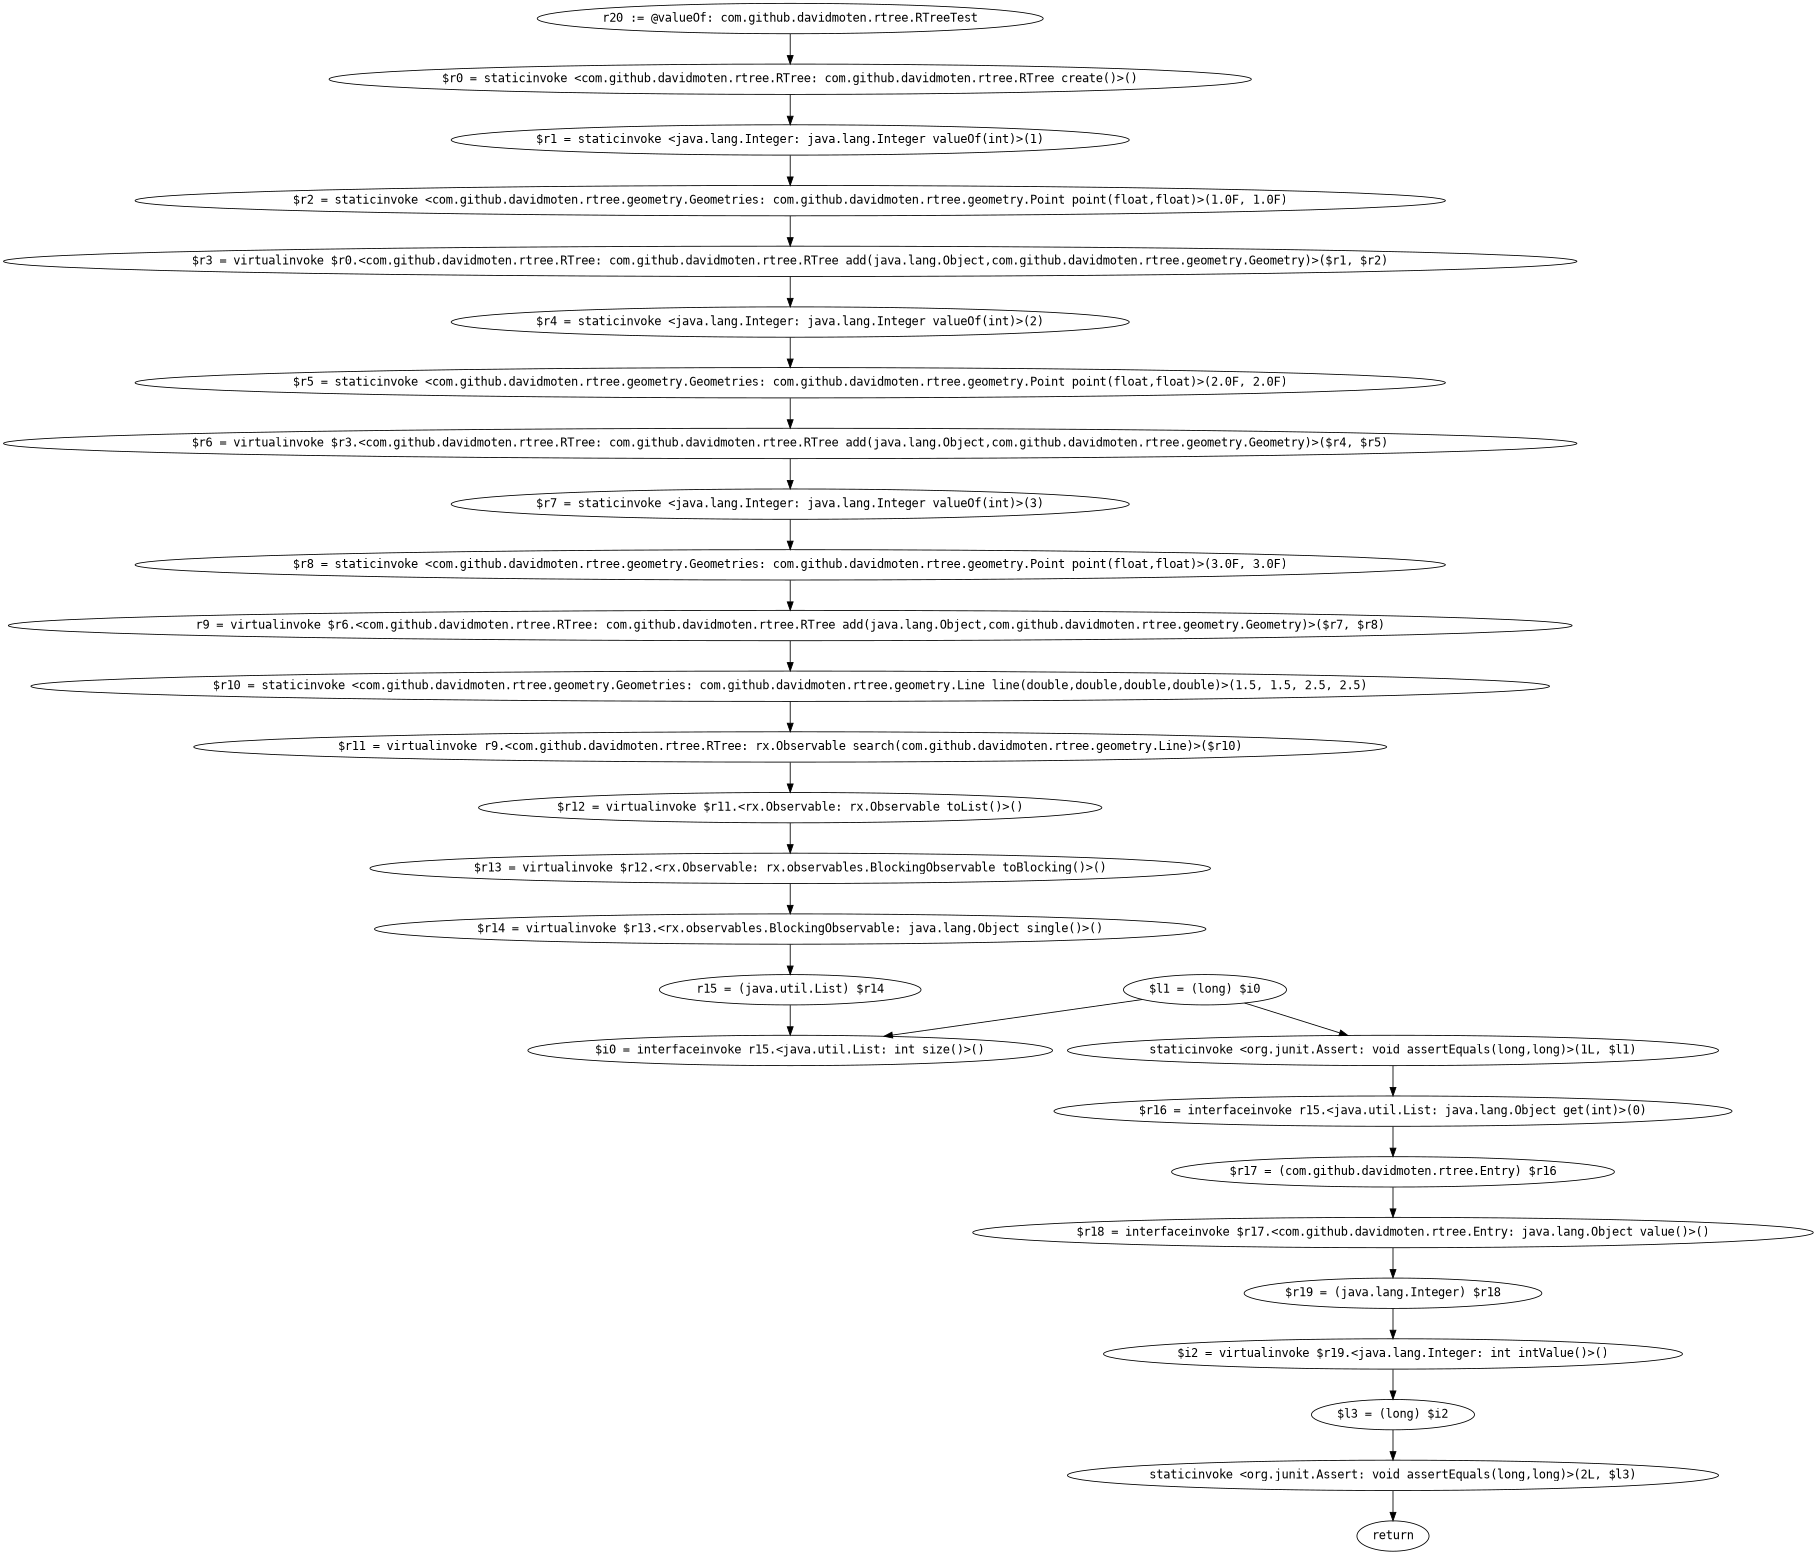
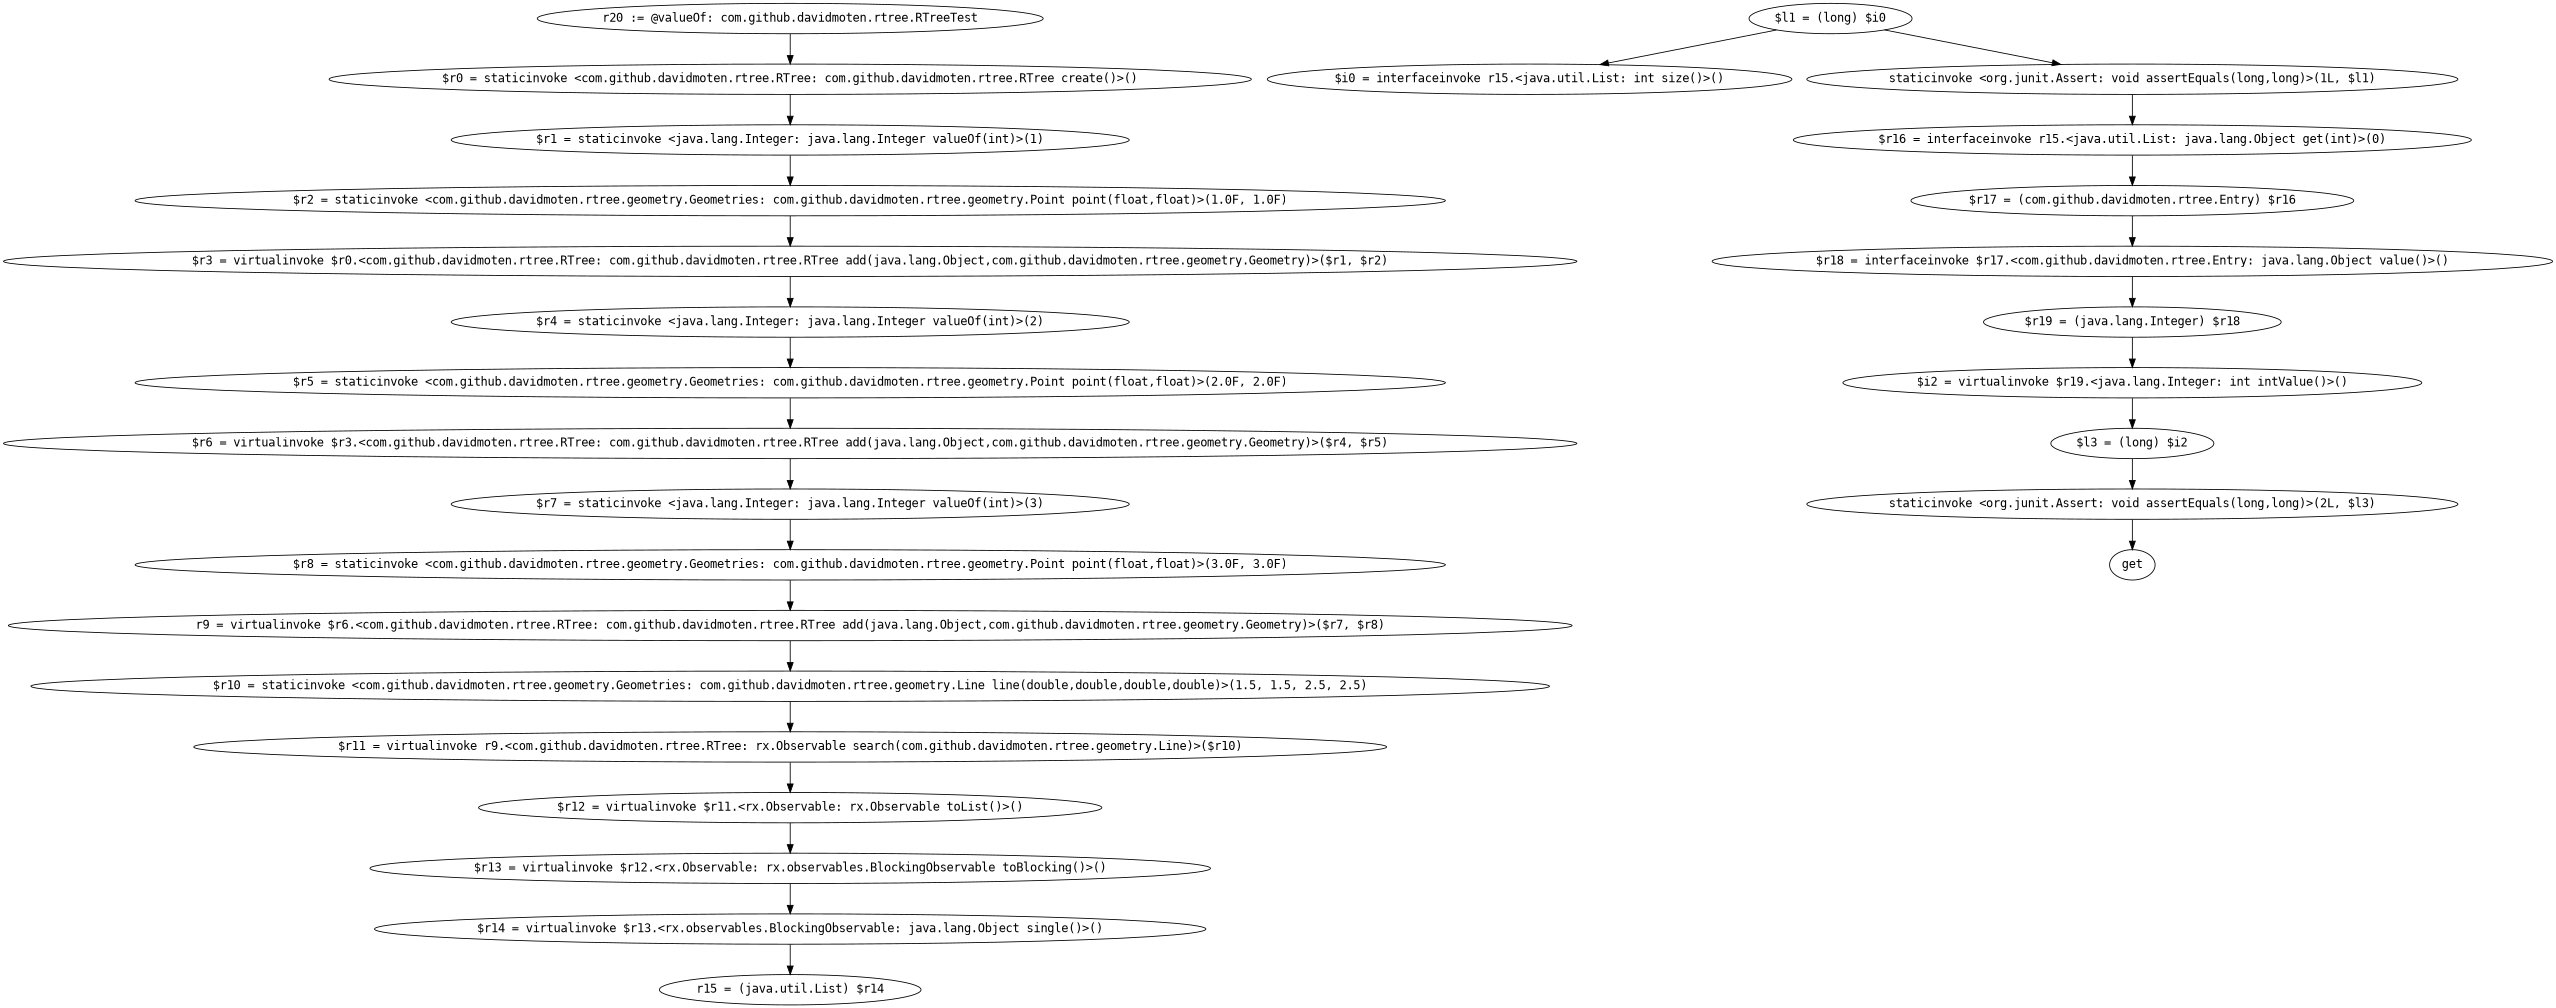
(790, 1016) -> none
(1393, 1536) -> (2132, 565)
